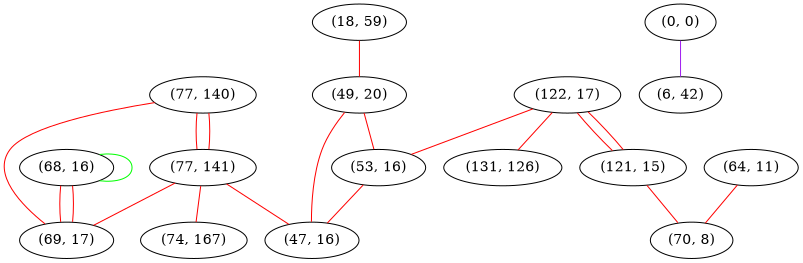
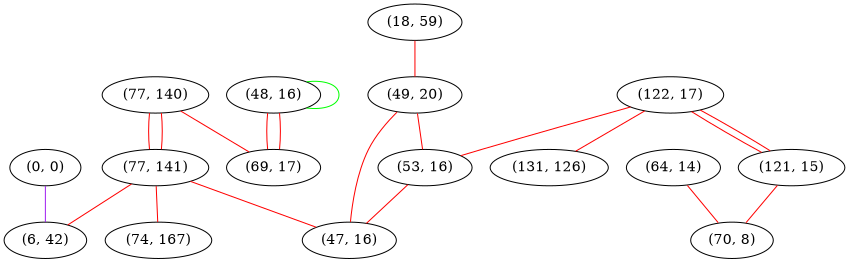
(67, 168) -> (274, 95)
(751, 168) -> (673, 168)
(134, 204) -> (100, 204)
